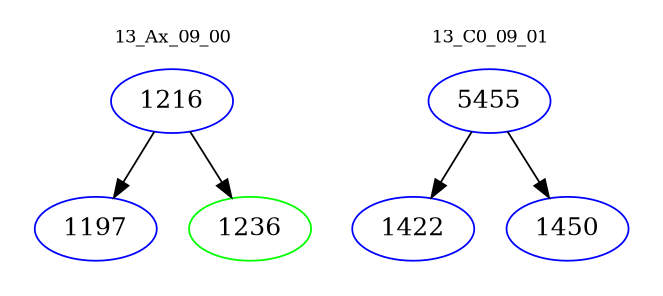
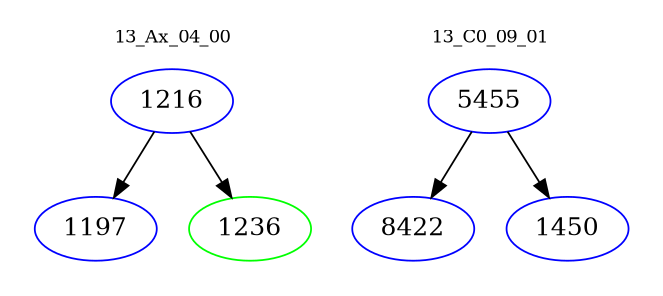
(173, 38) -> (173, 38)
(413, 229) -> (413, 229)
